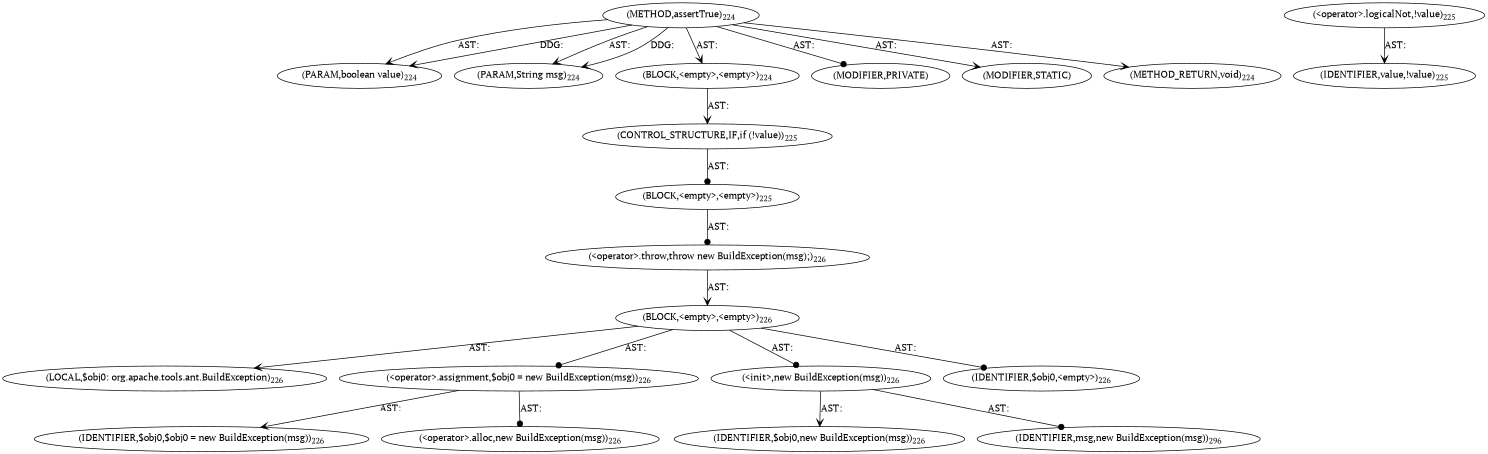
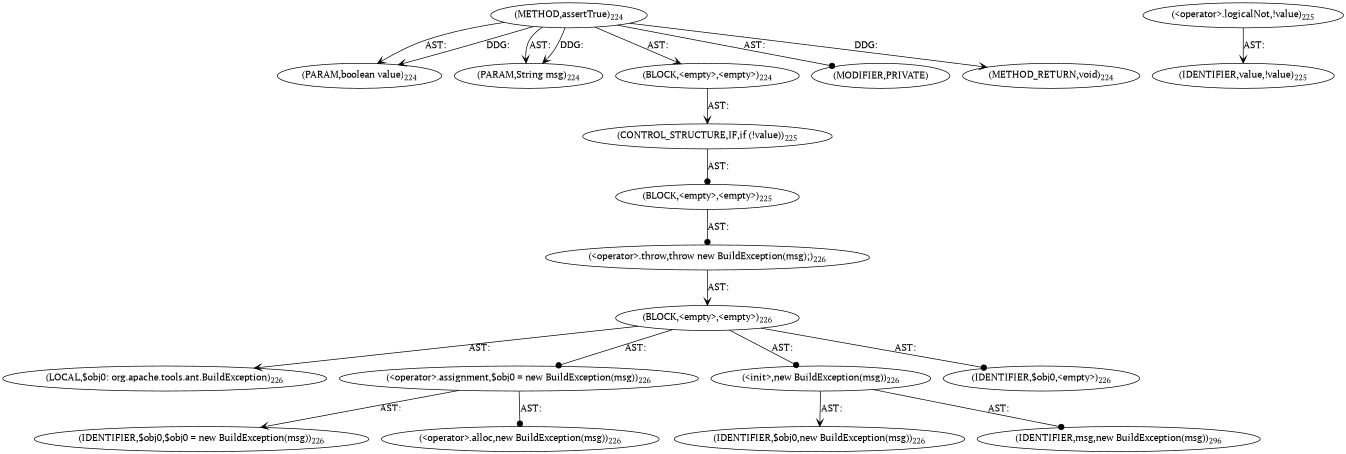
(1003, 46) -> (867, 46)
(1027, 76) -> none
